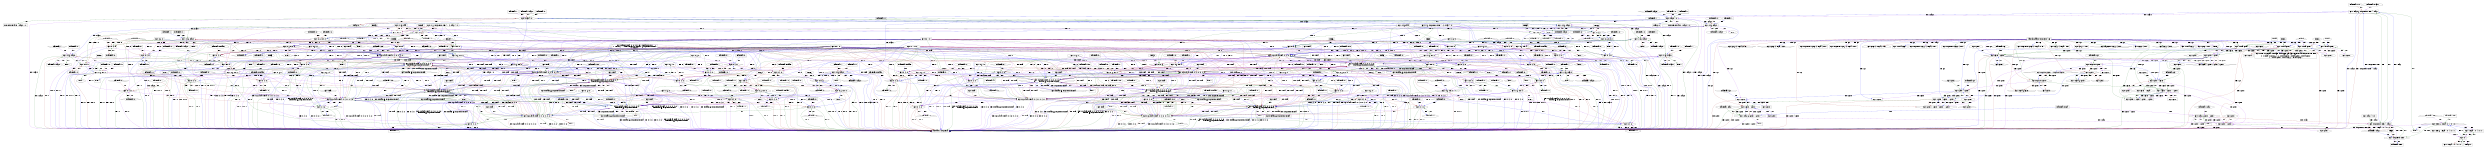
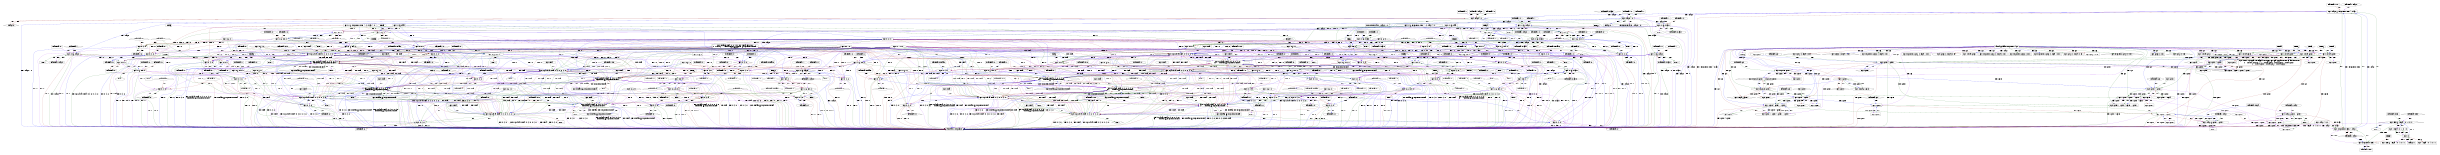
(1660, 130) -> (1640, 128)
(2452, 135) -> (2400, 139)
